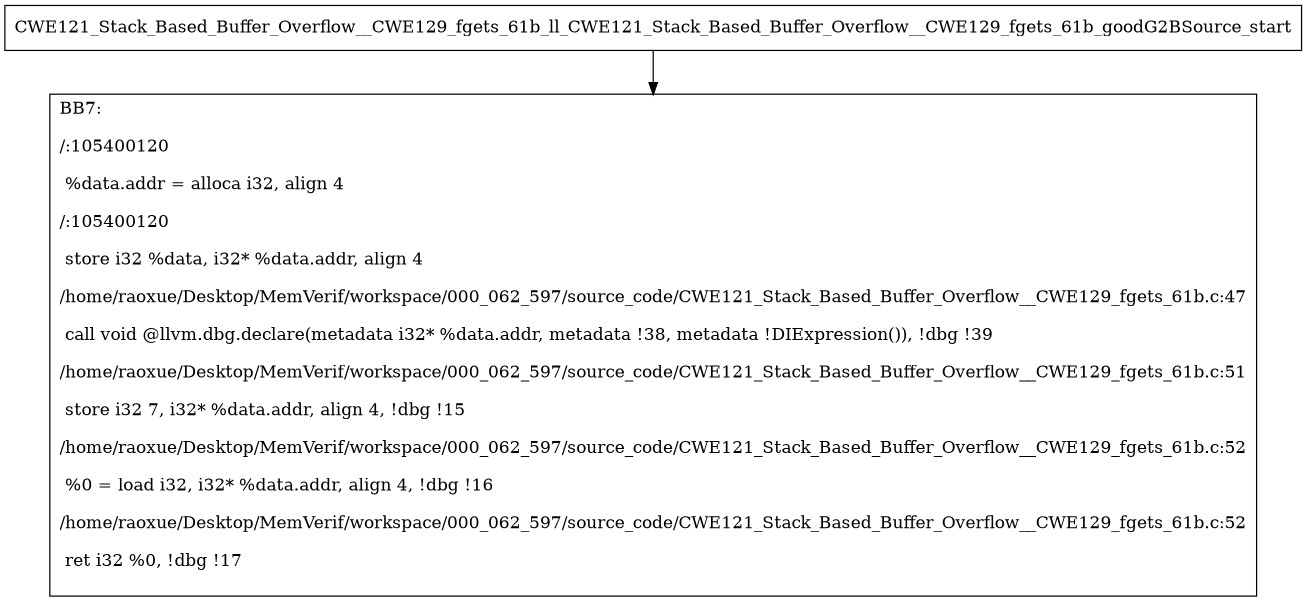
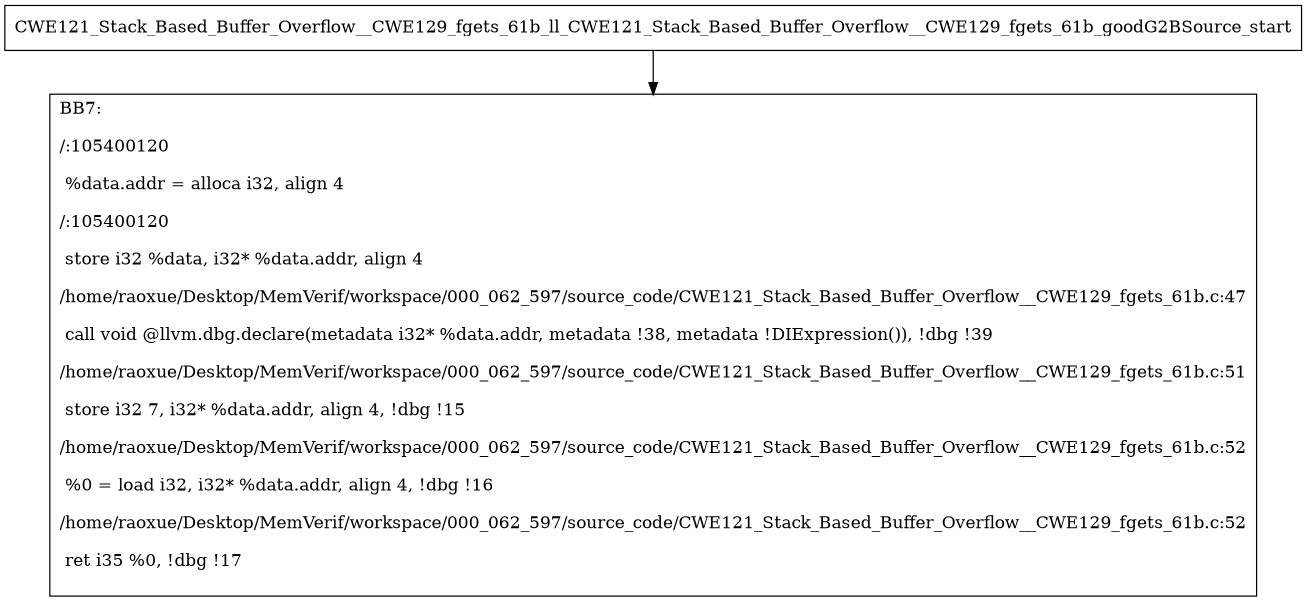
(151, 561) -> (151, 561)
